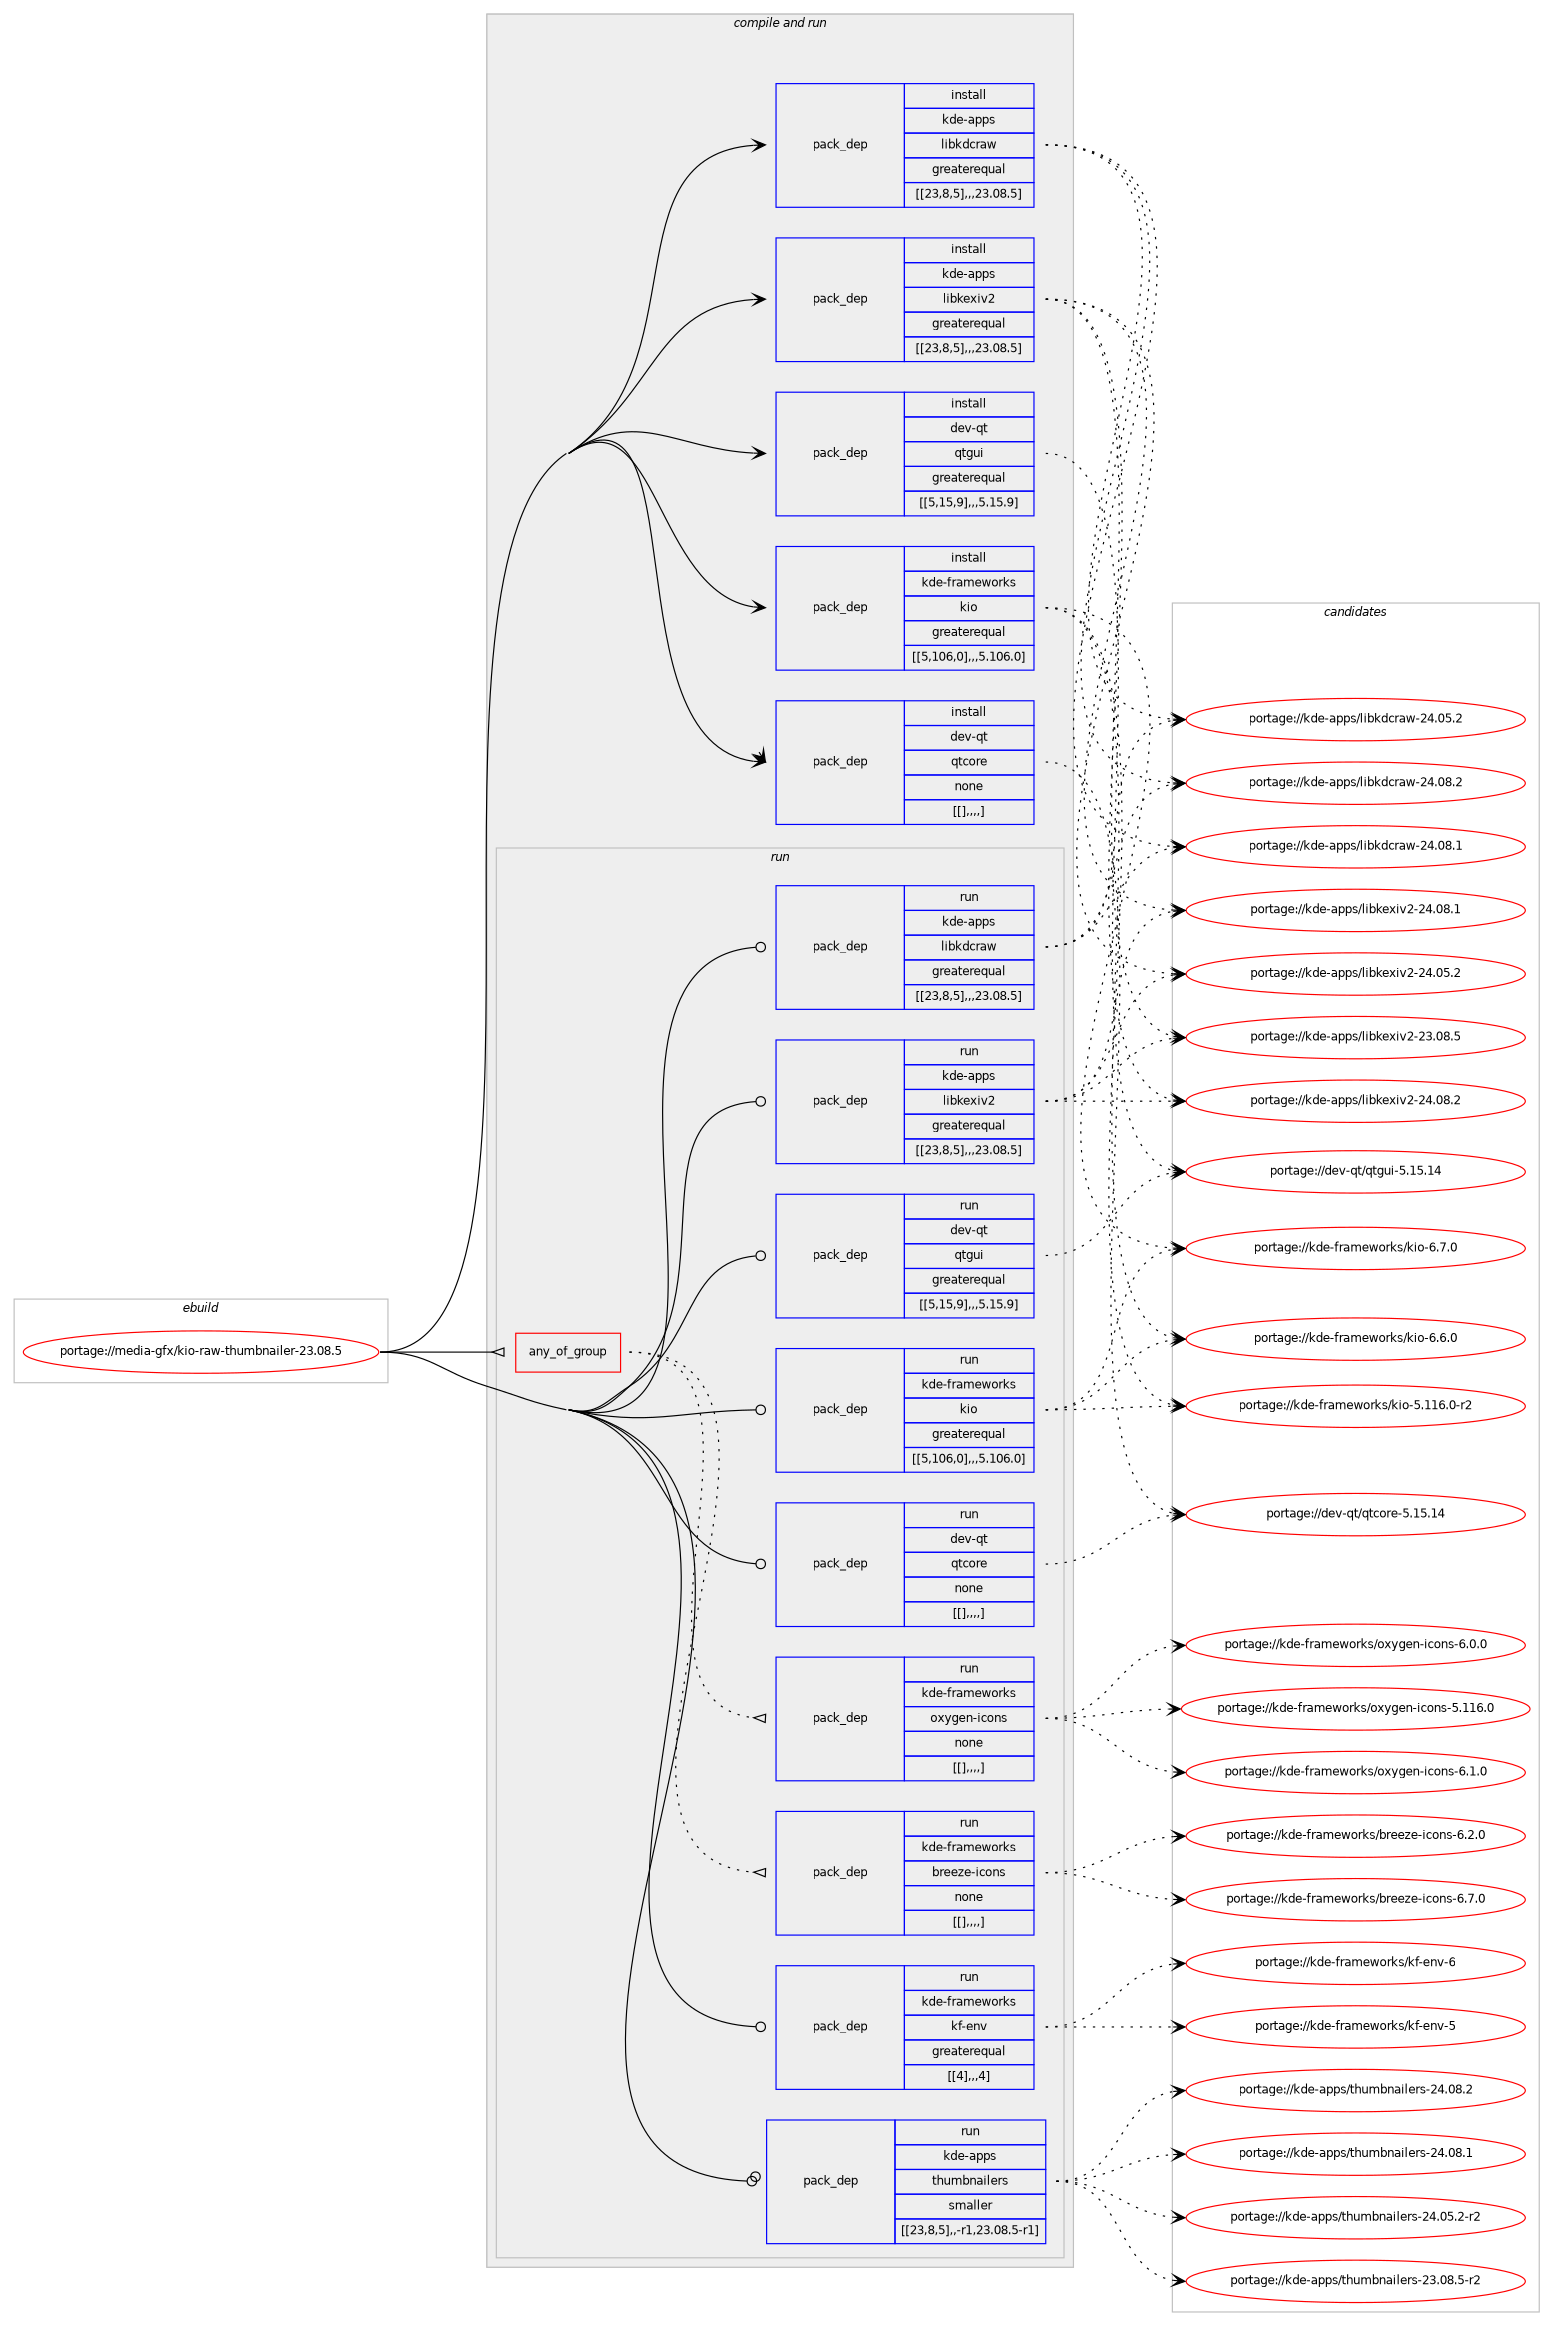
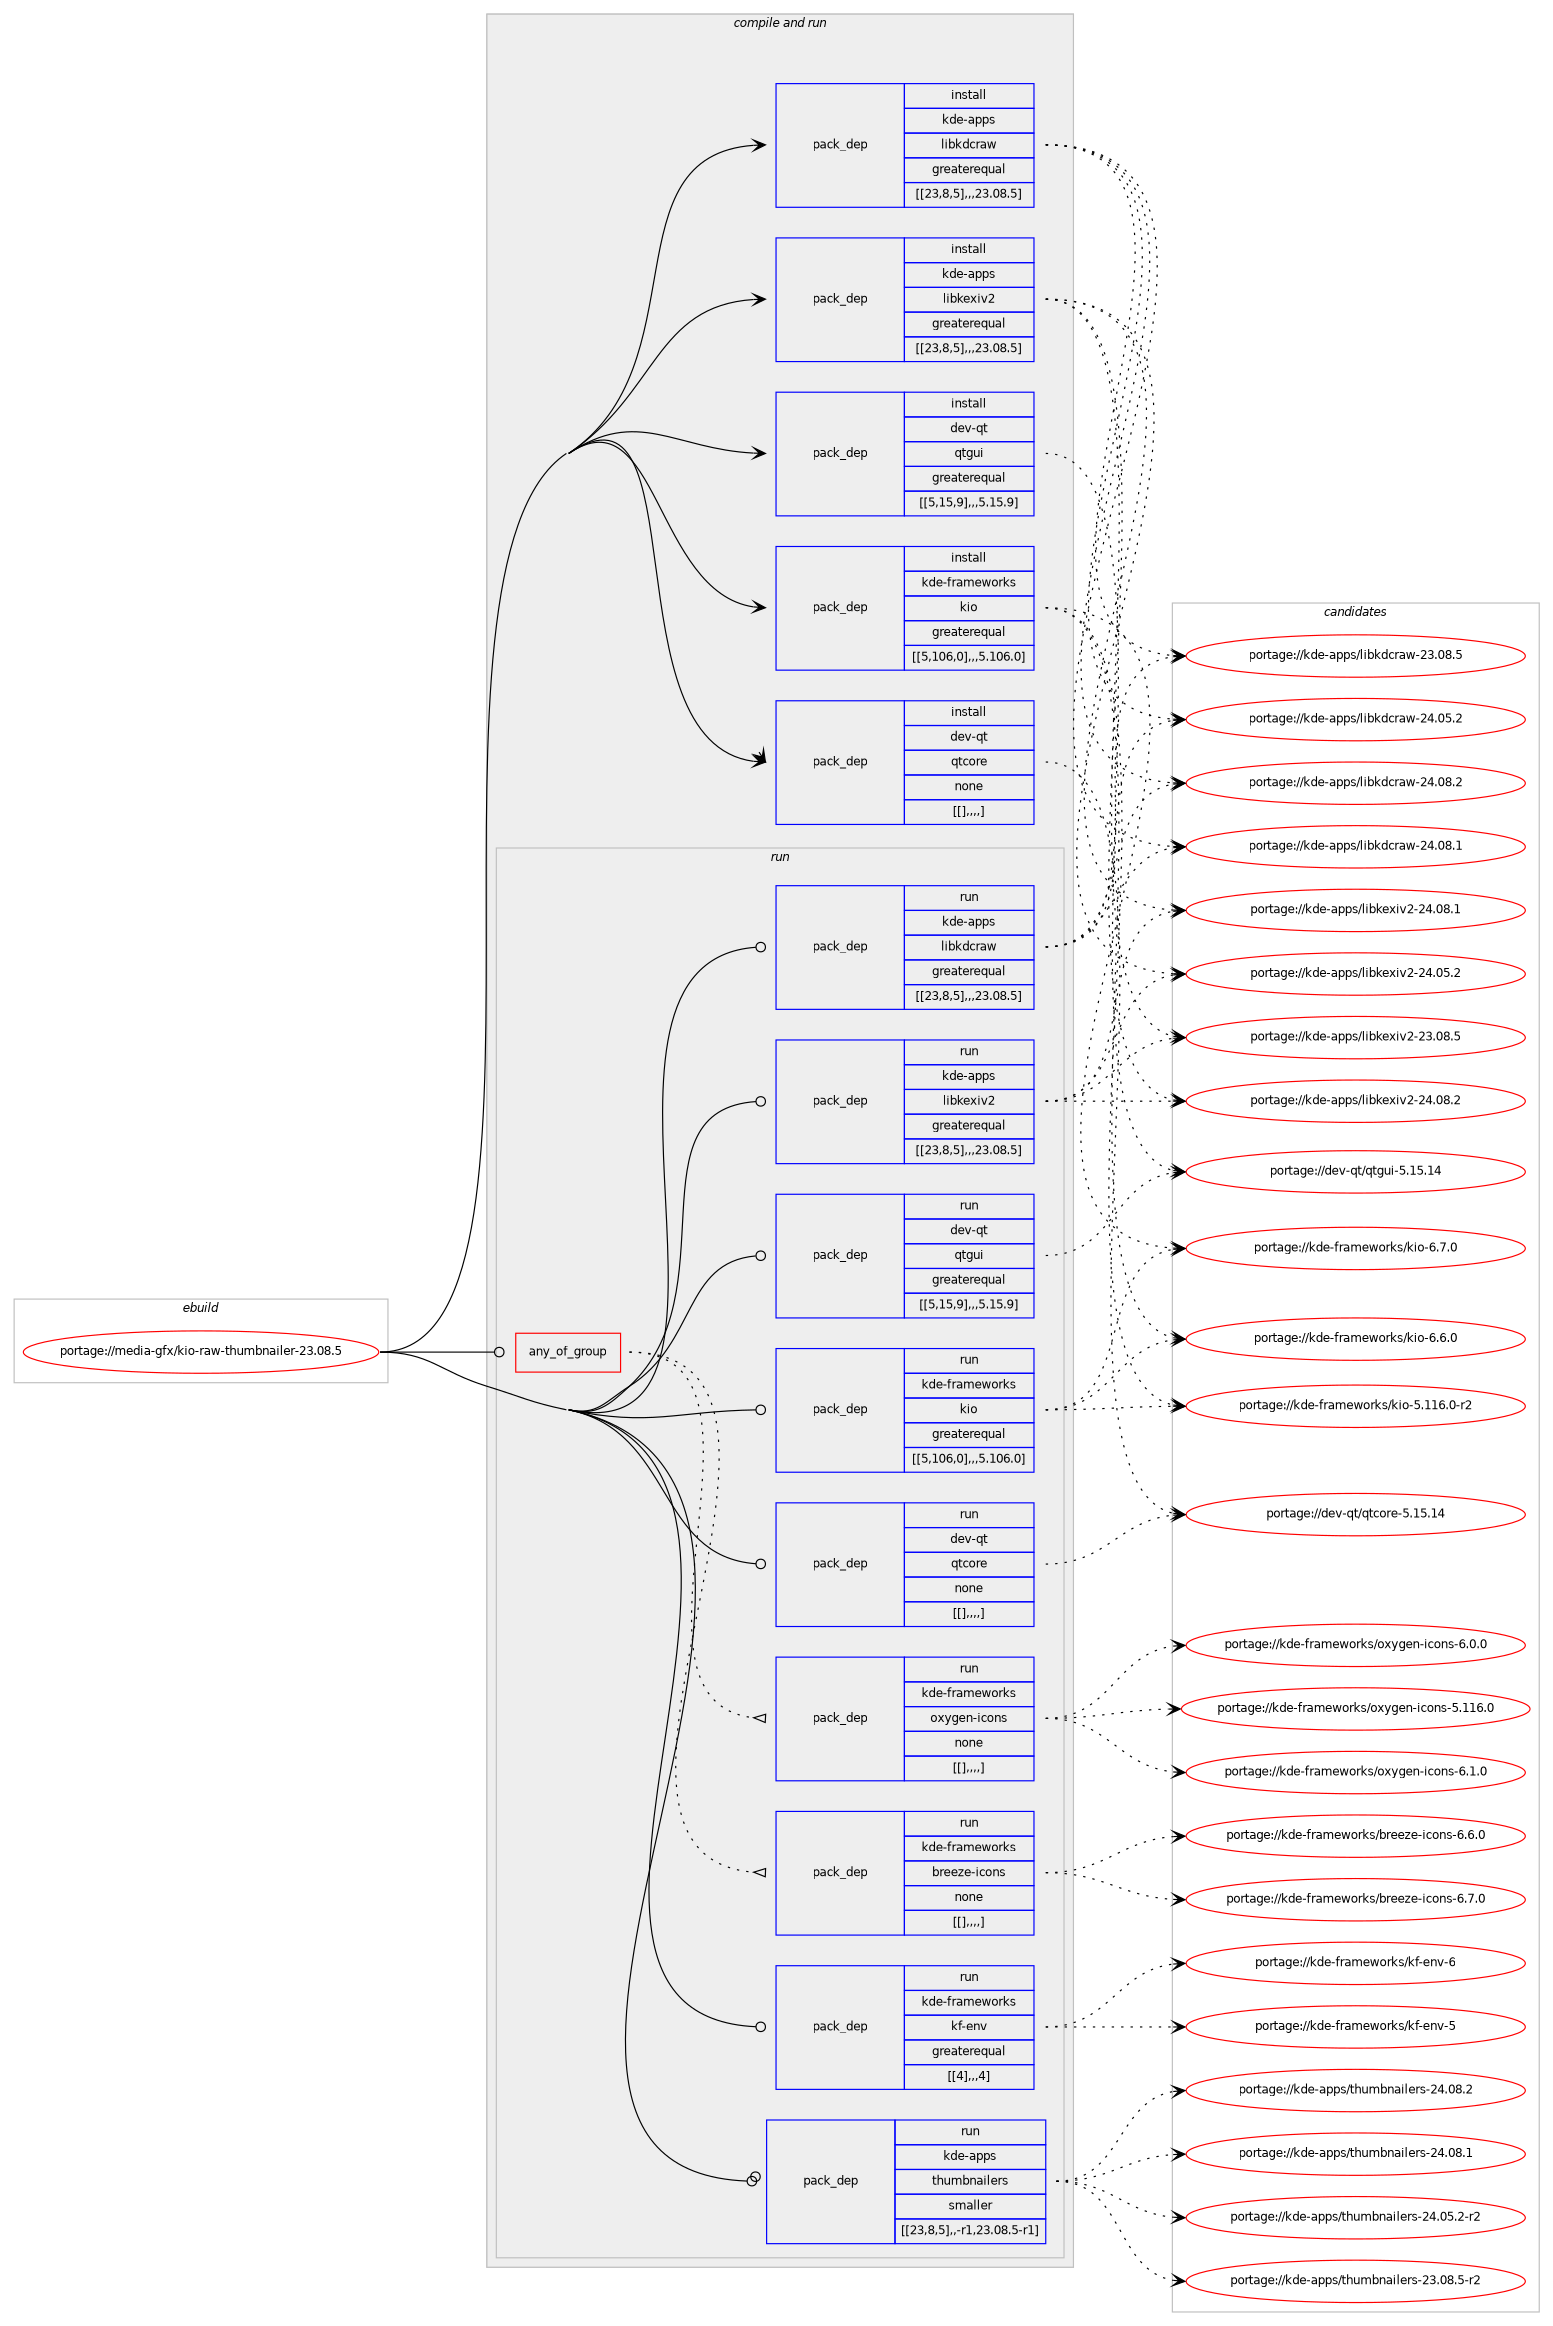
none -> (1356, 656)
(437, 1352) -> (437, 1352)
(1356, 1836) -> (1356, 1836)
